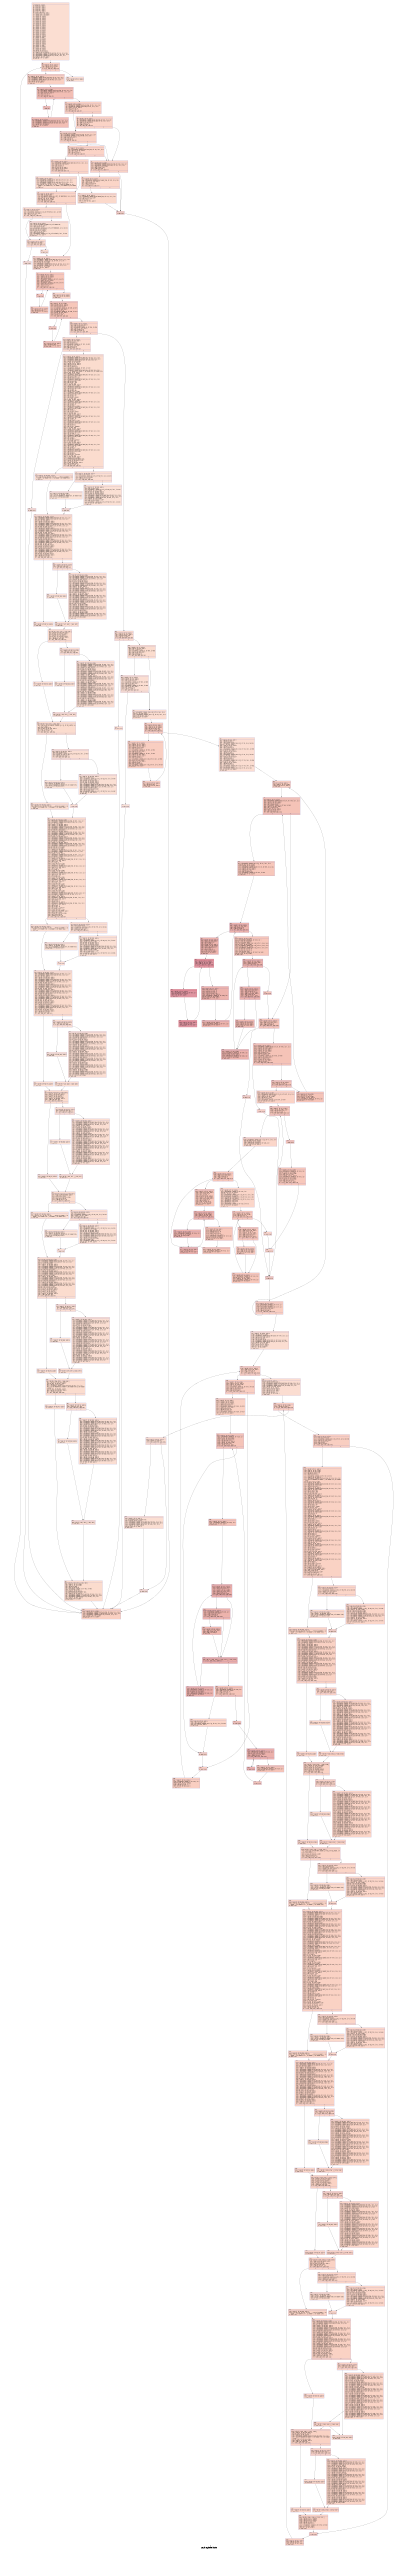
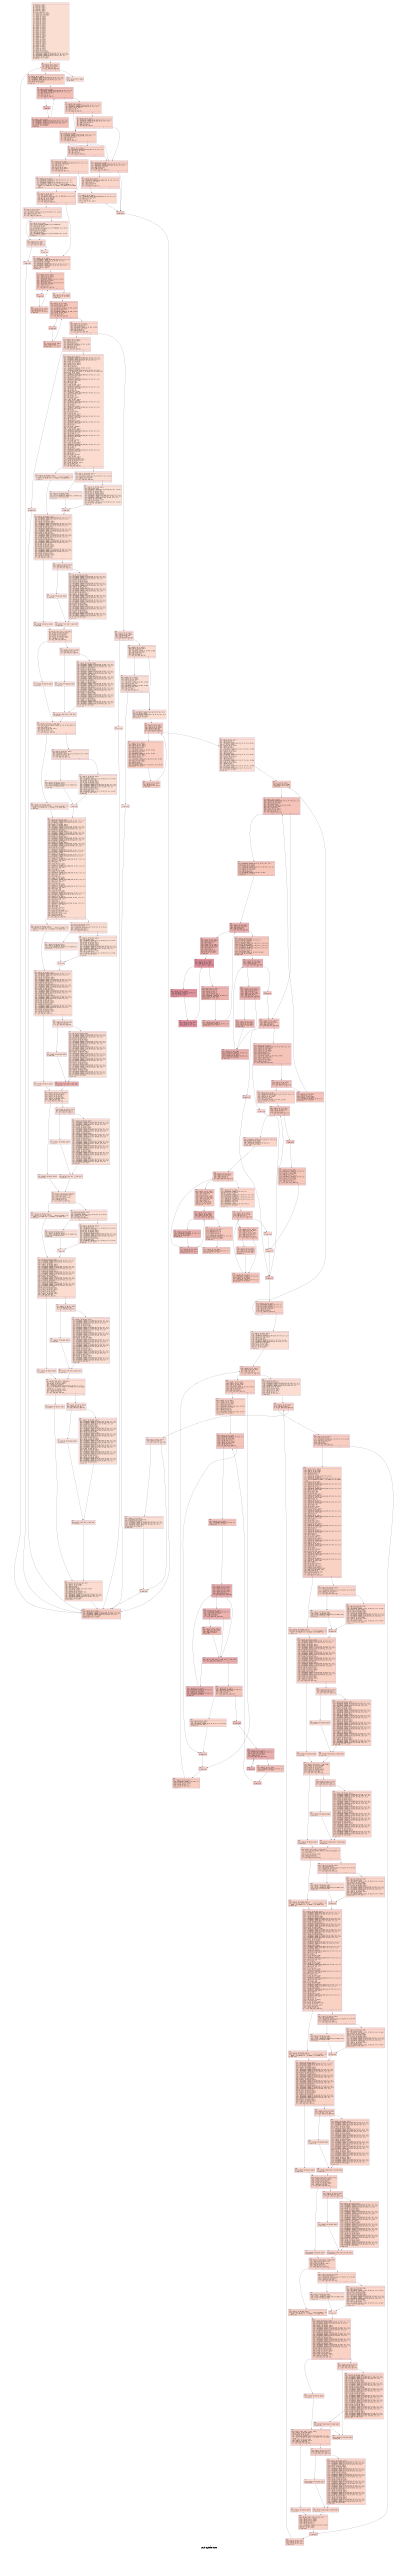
(67, 1084) -> (67, 1084)
